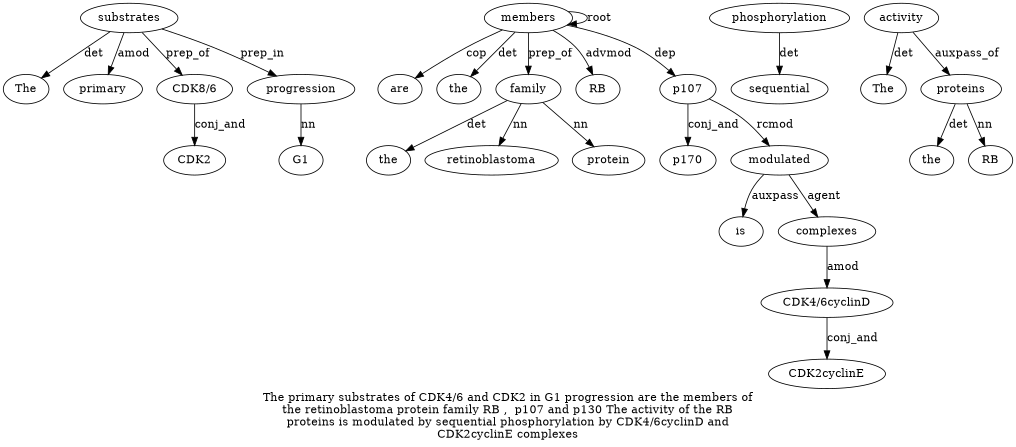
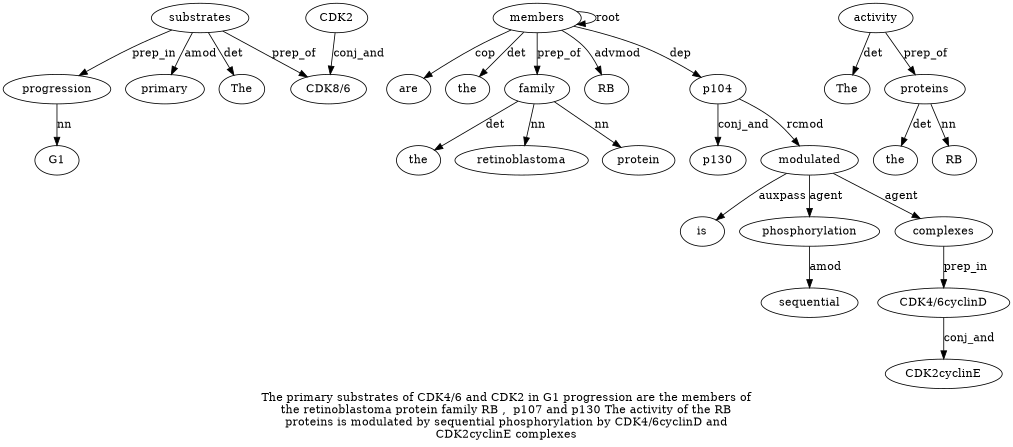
(789, 54) -> (826, 267)
(967, 54) -> (926, 54)
(688, 89) -> (718, 89)
(195, 121) -> (333, 49)
(688, 160) -> (718, 160)
none -> (810, 192)
(843, 267) -> (966, 267)
